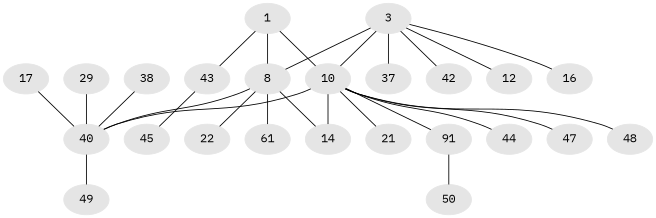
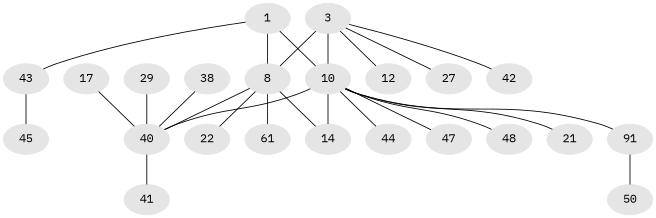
(388, 79) -> (449, 79)
(570, 79) -> none
(86, 200) -> (147, 200)
